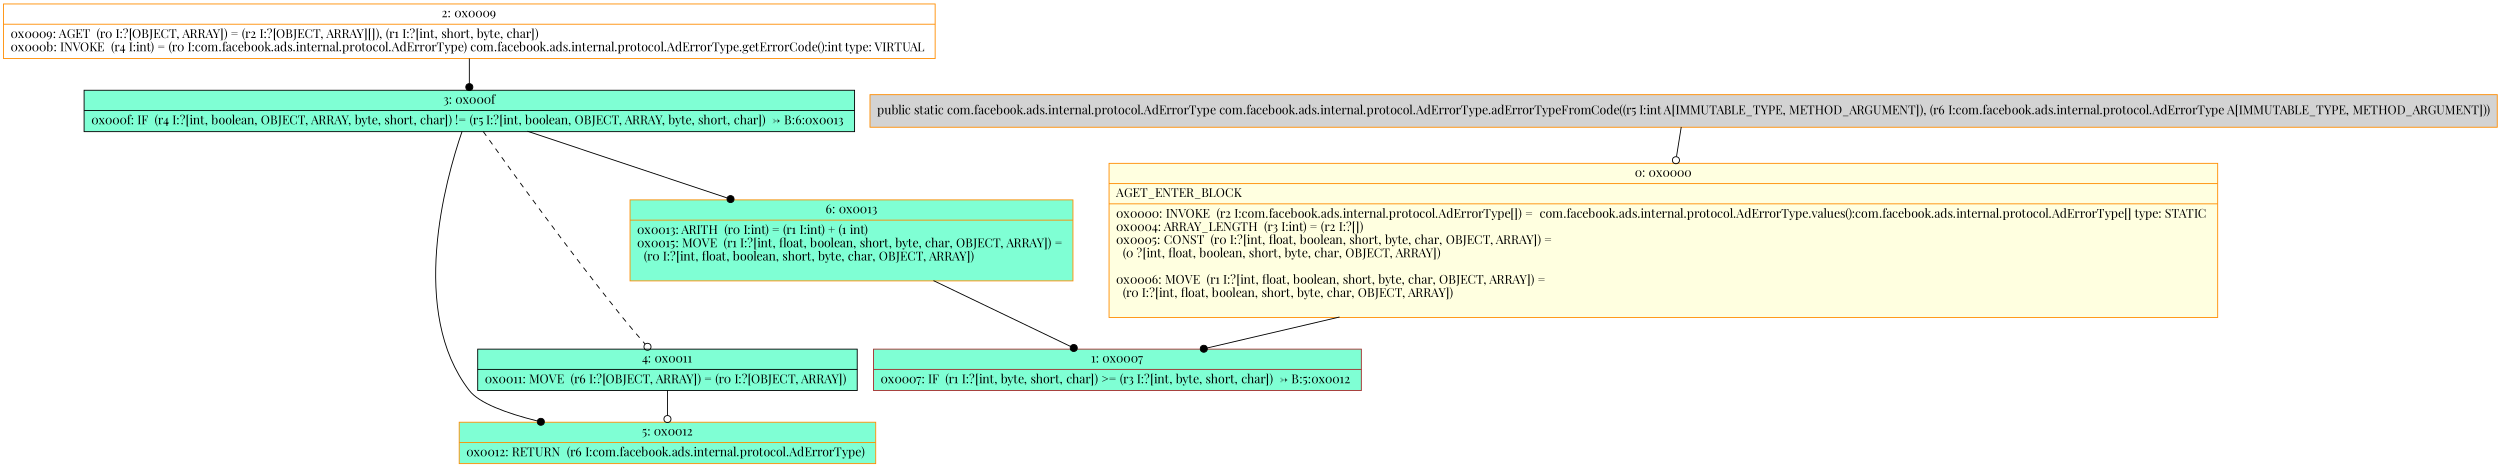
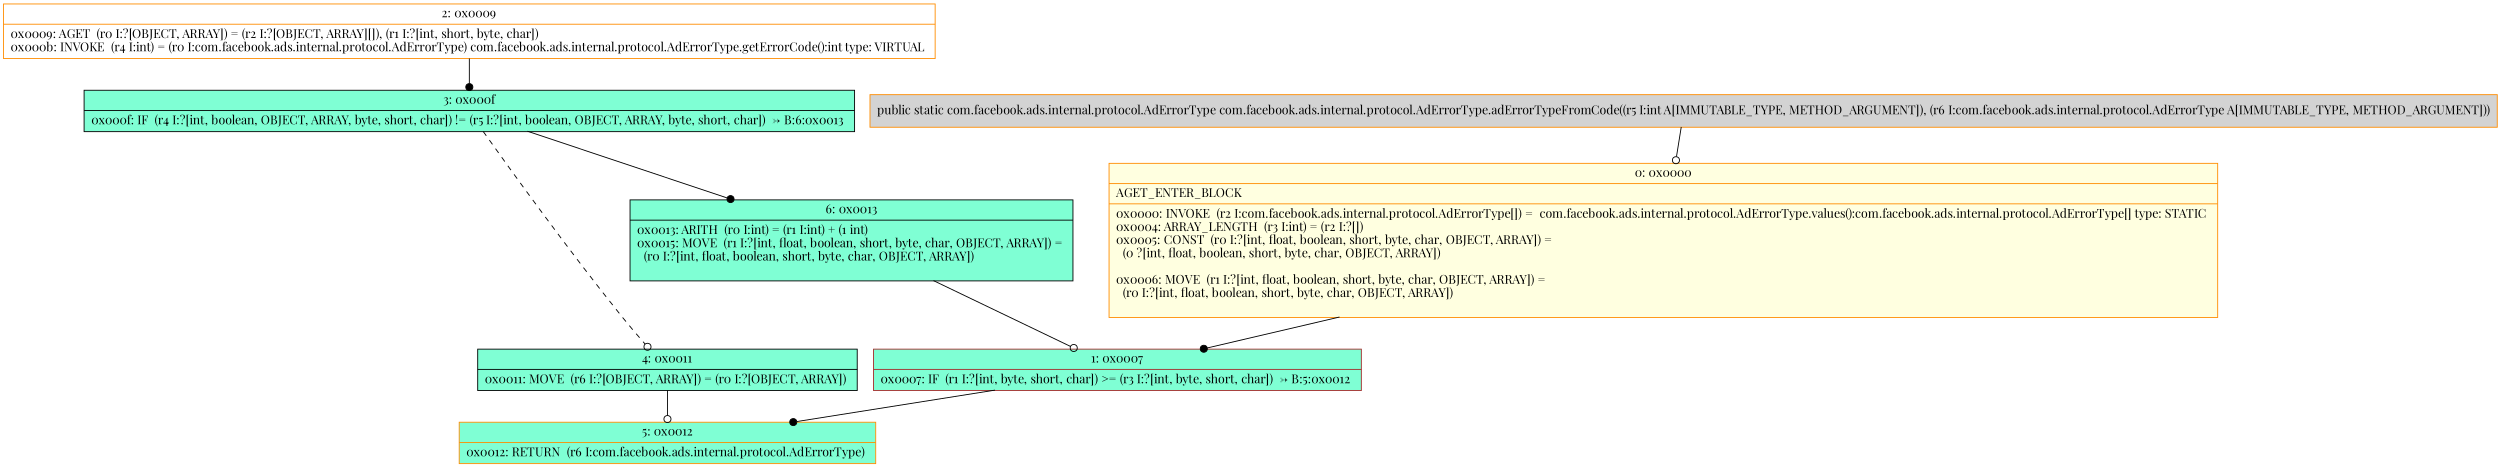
(851, 240) -> (851, 240)
(437, 300) -> (896, 406)
(1002, 314) -> (1002, 314)
